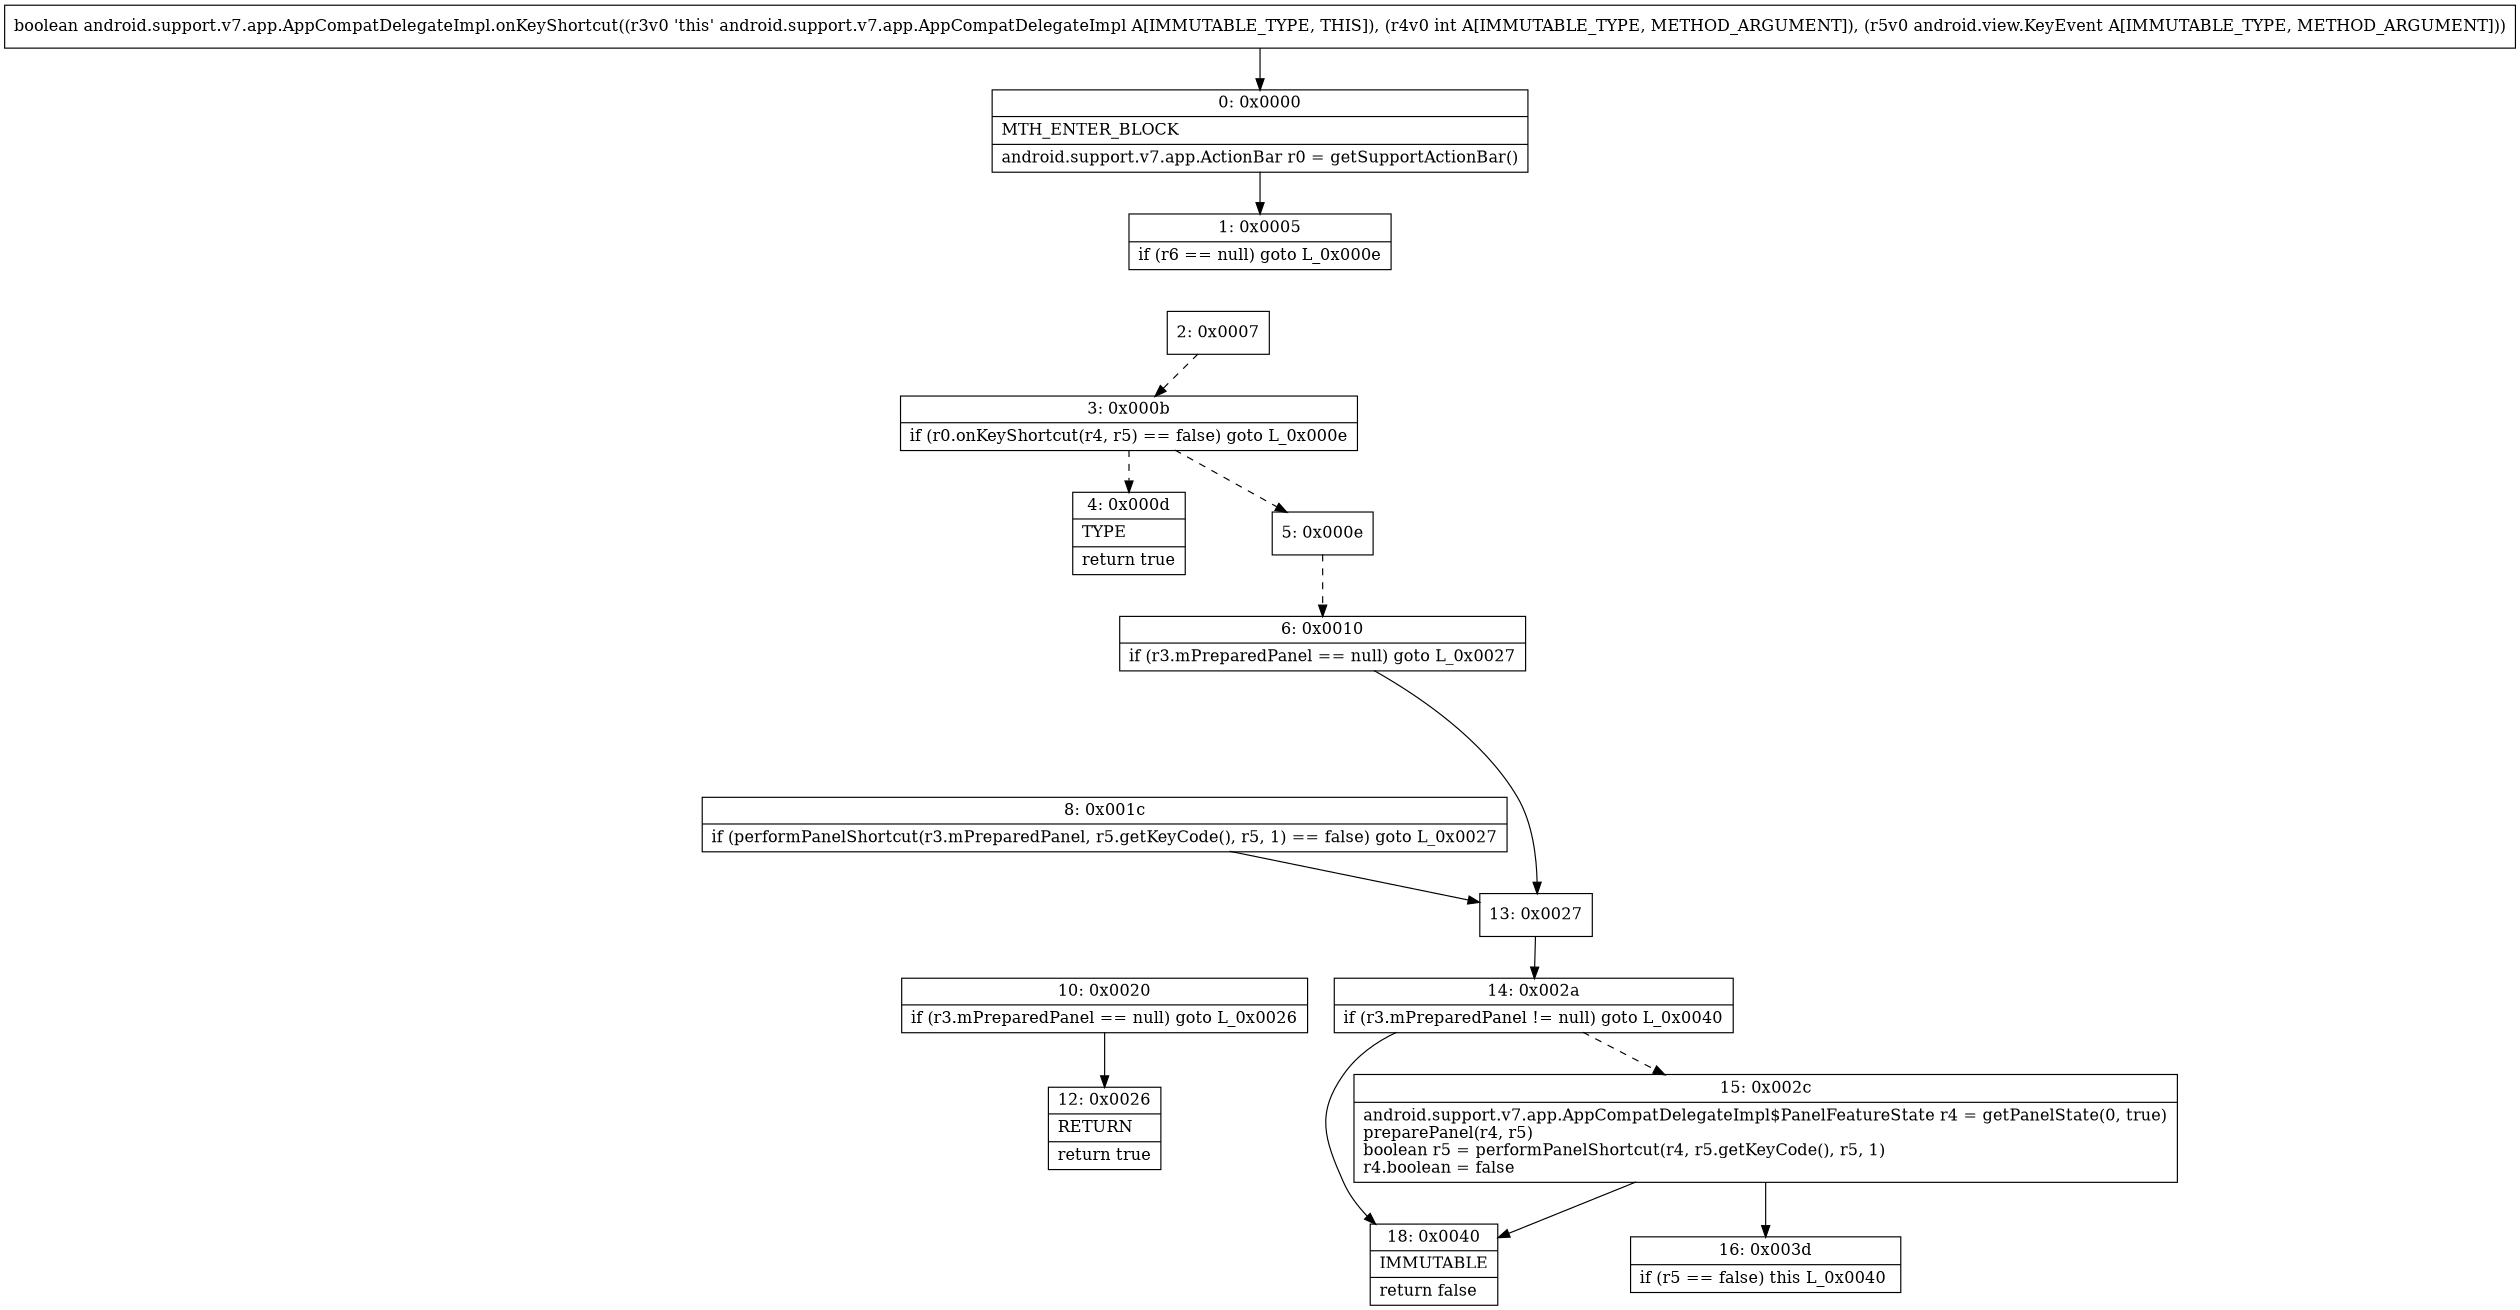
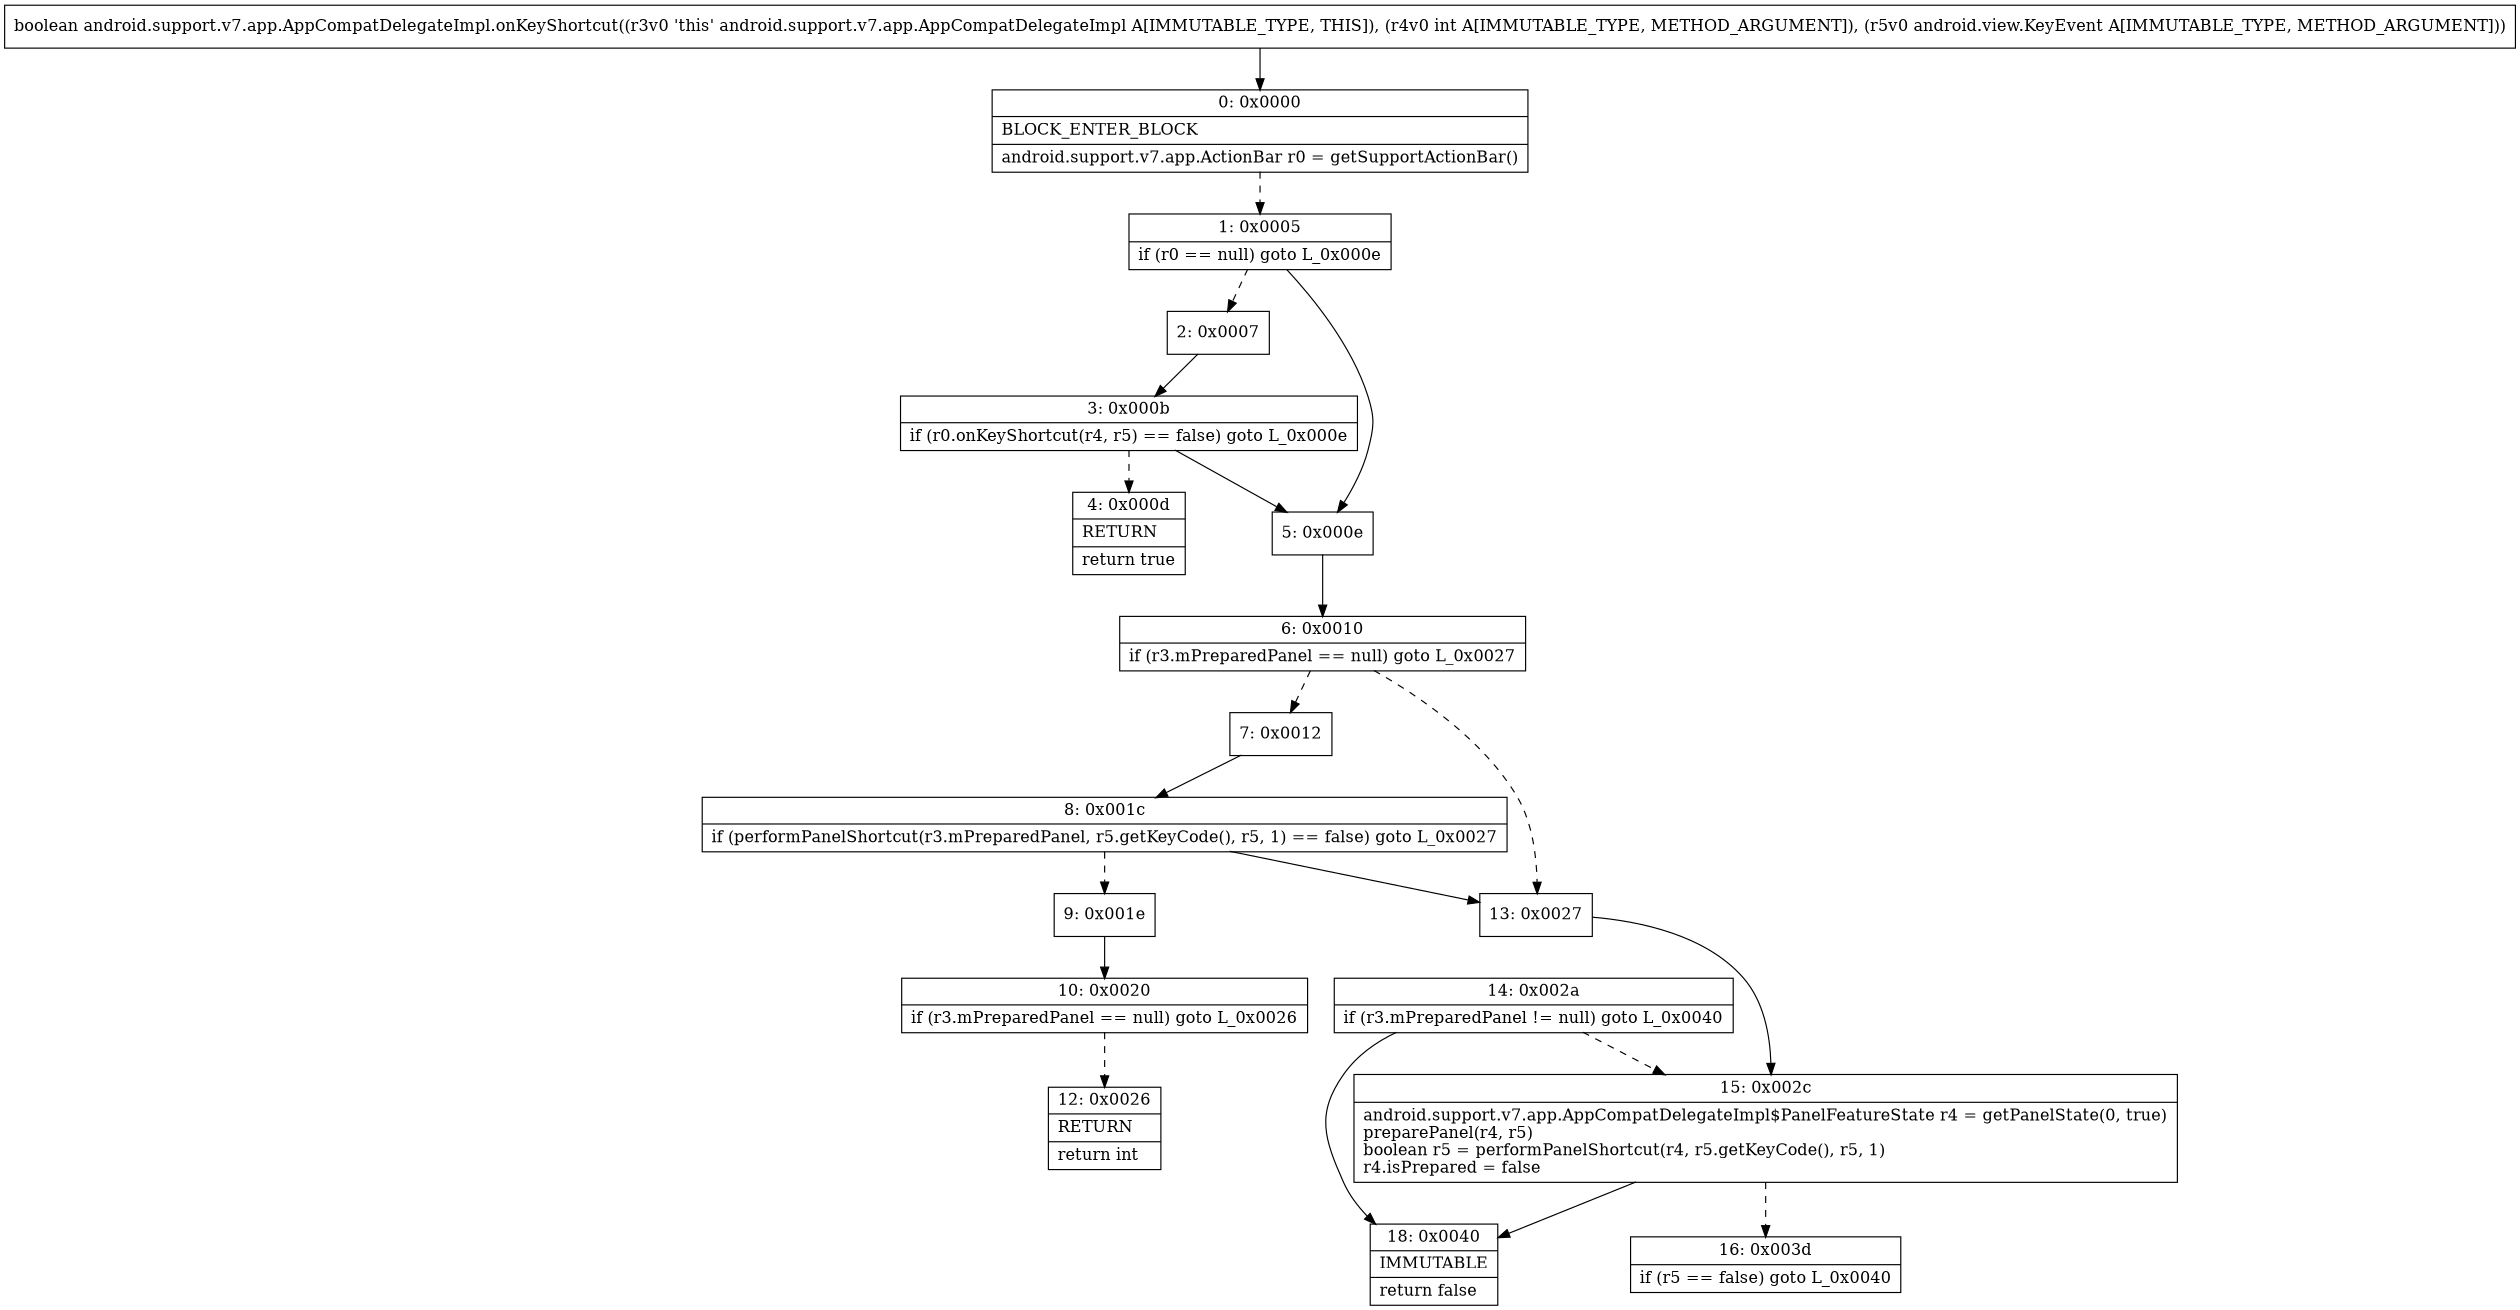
(1091, 130) -> (1100, 130)
(1260, 187) -> (1260, 187)
(1260, 255) -> (1260, 255)
none -> (1240, 285)
(1181, 371) -> (1181, 371)
none -> (1361, 378)
(1226, 478) -> (1226, 478)
(1105, 532) -> (1120, 532)
(1323, 580) -> (1323, 580)
none -> (1281, 734)
(1486, 755) -> (1486, 755)
none -> (1105, 915)
(1535, 952) -> (1715, 954)
(1105, 1054) -> (1105, 1054)
(1105, 1155) -> (1098, 1155)
(1439, 1168) -> (1453, 1168)
(1766, 1204) -> (1766, 1204)
(1763, 1278) -> (1766, 1278)
